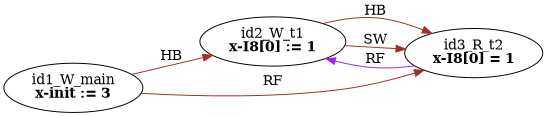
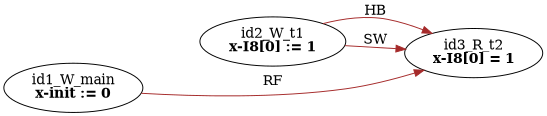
(167, 66) -> none
(375, 68) -> none
(73, 94) -> (73, 94)
